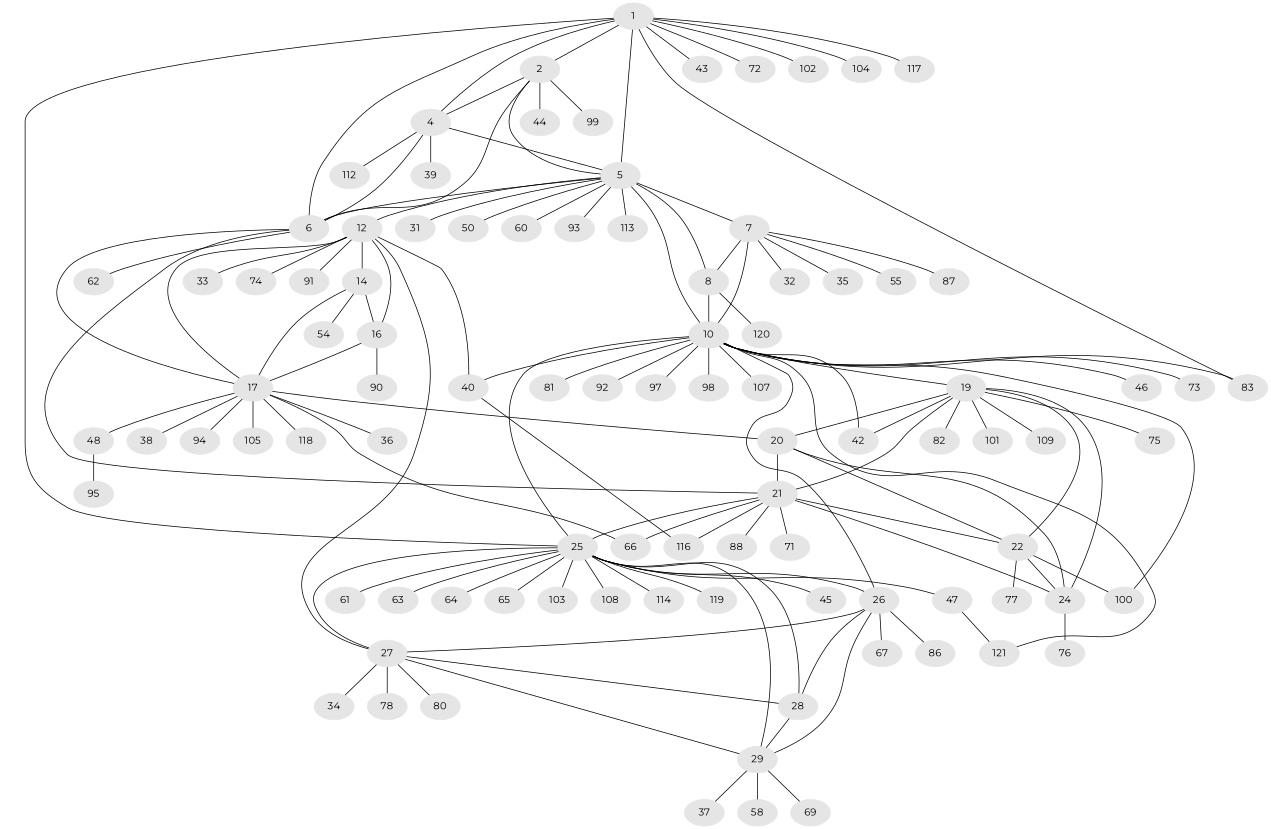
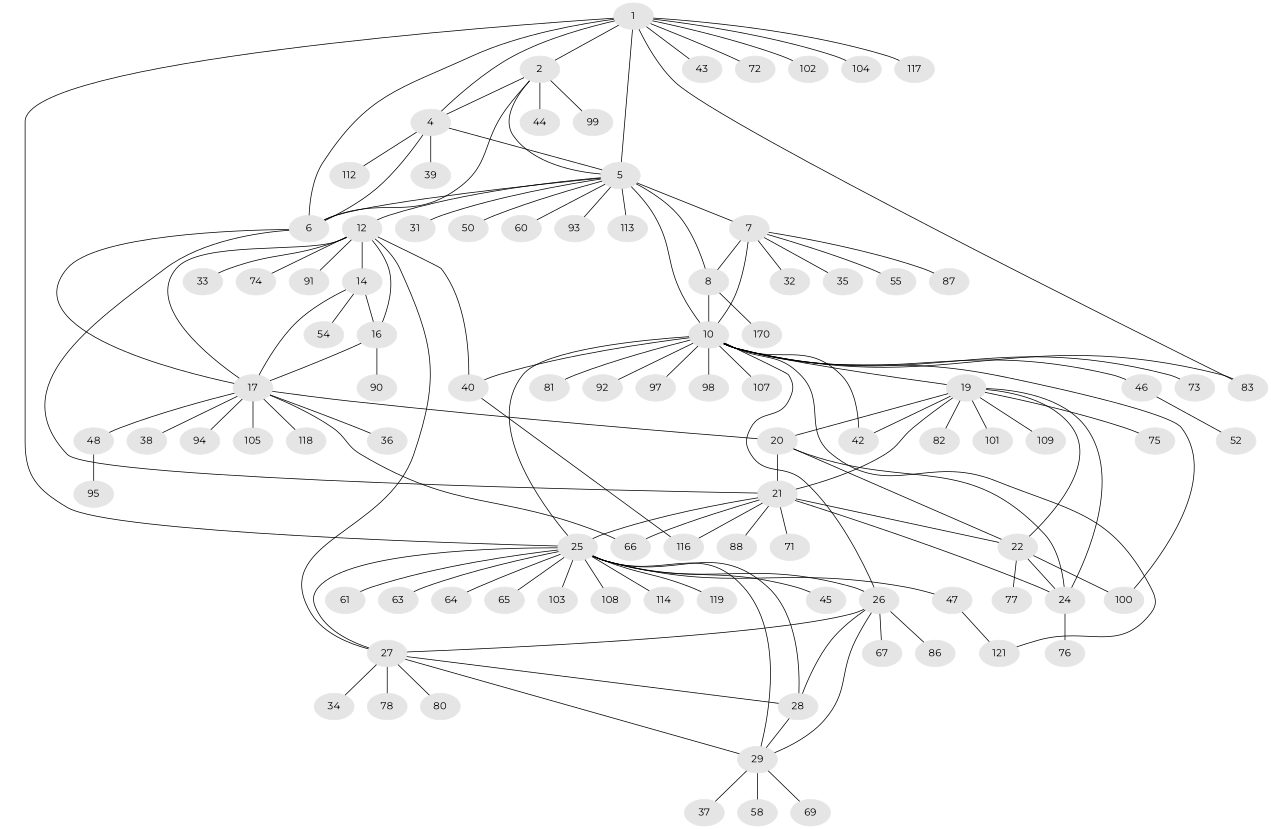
(94, 282) -> none
(762, 335) -> (762, 335)
none -> (1236, 441)
